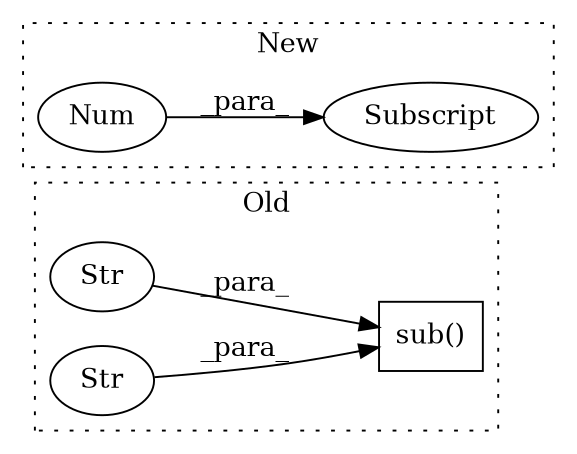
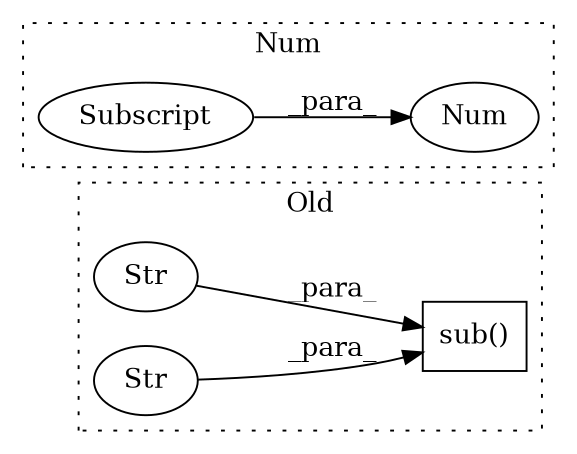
(288, 45) -> (288, 45)
(235, 117) -> (323, 117)
